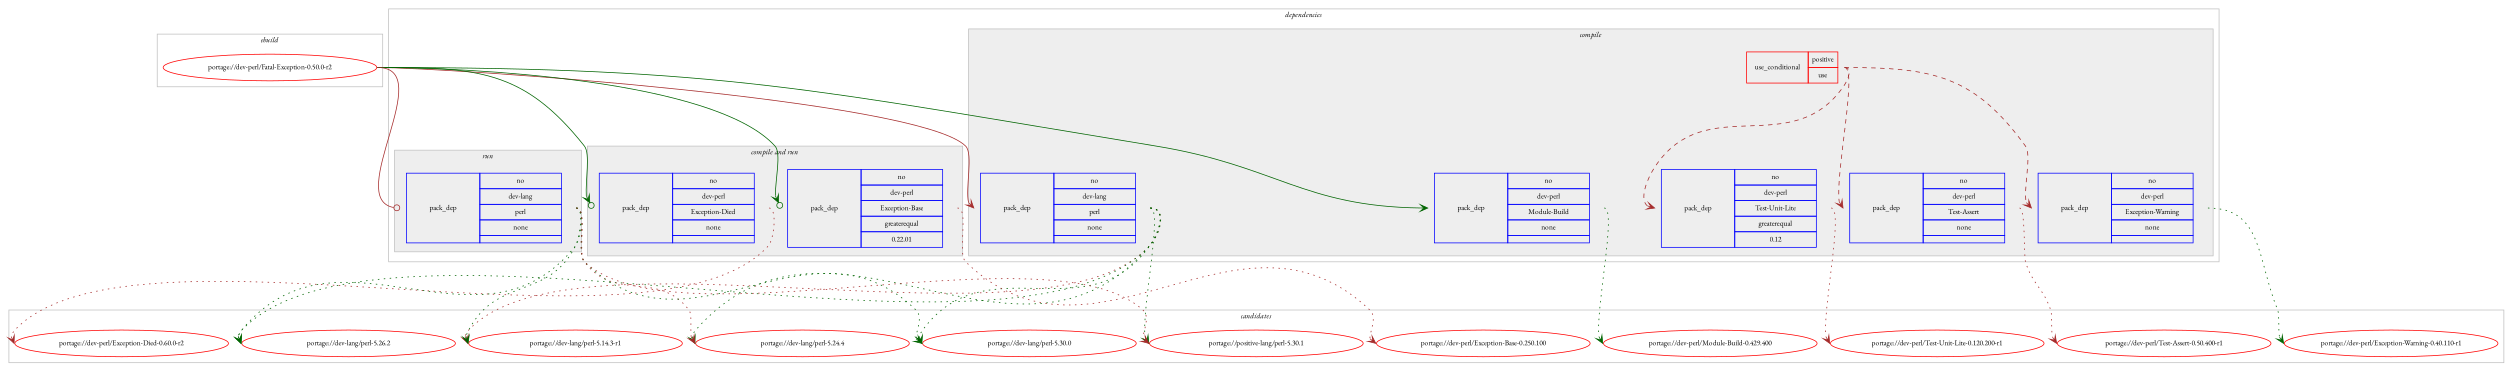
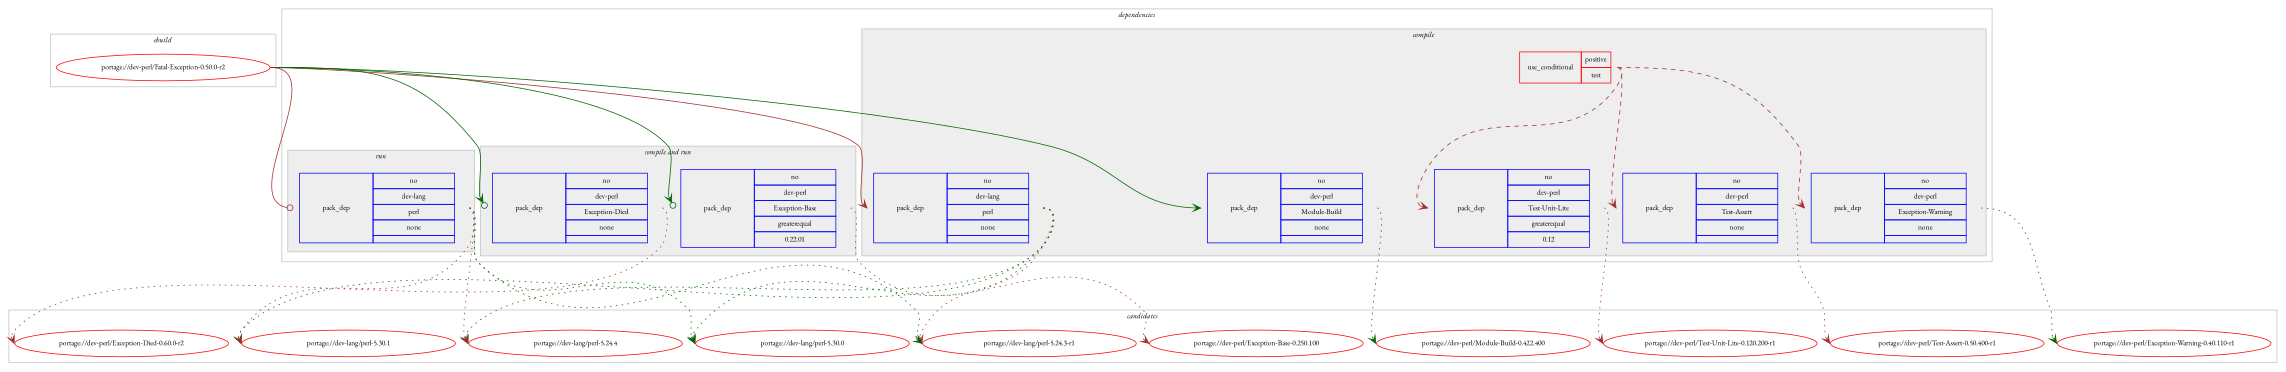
(1823, 75) -> (1596, 75)
(349, 343) -> none
(576, 343) -> (1029, 343)
(1256, 343) -> (349, 343)
(1710, 343) -> (1483, 343)
